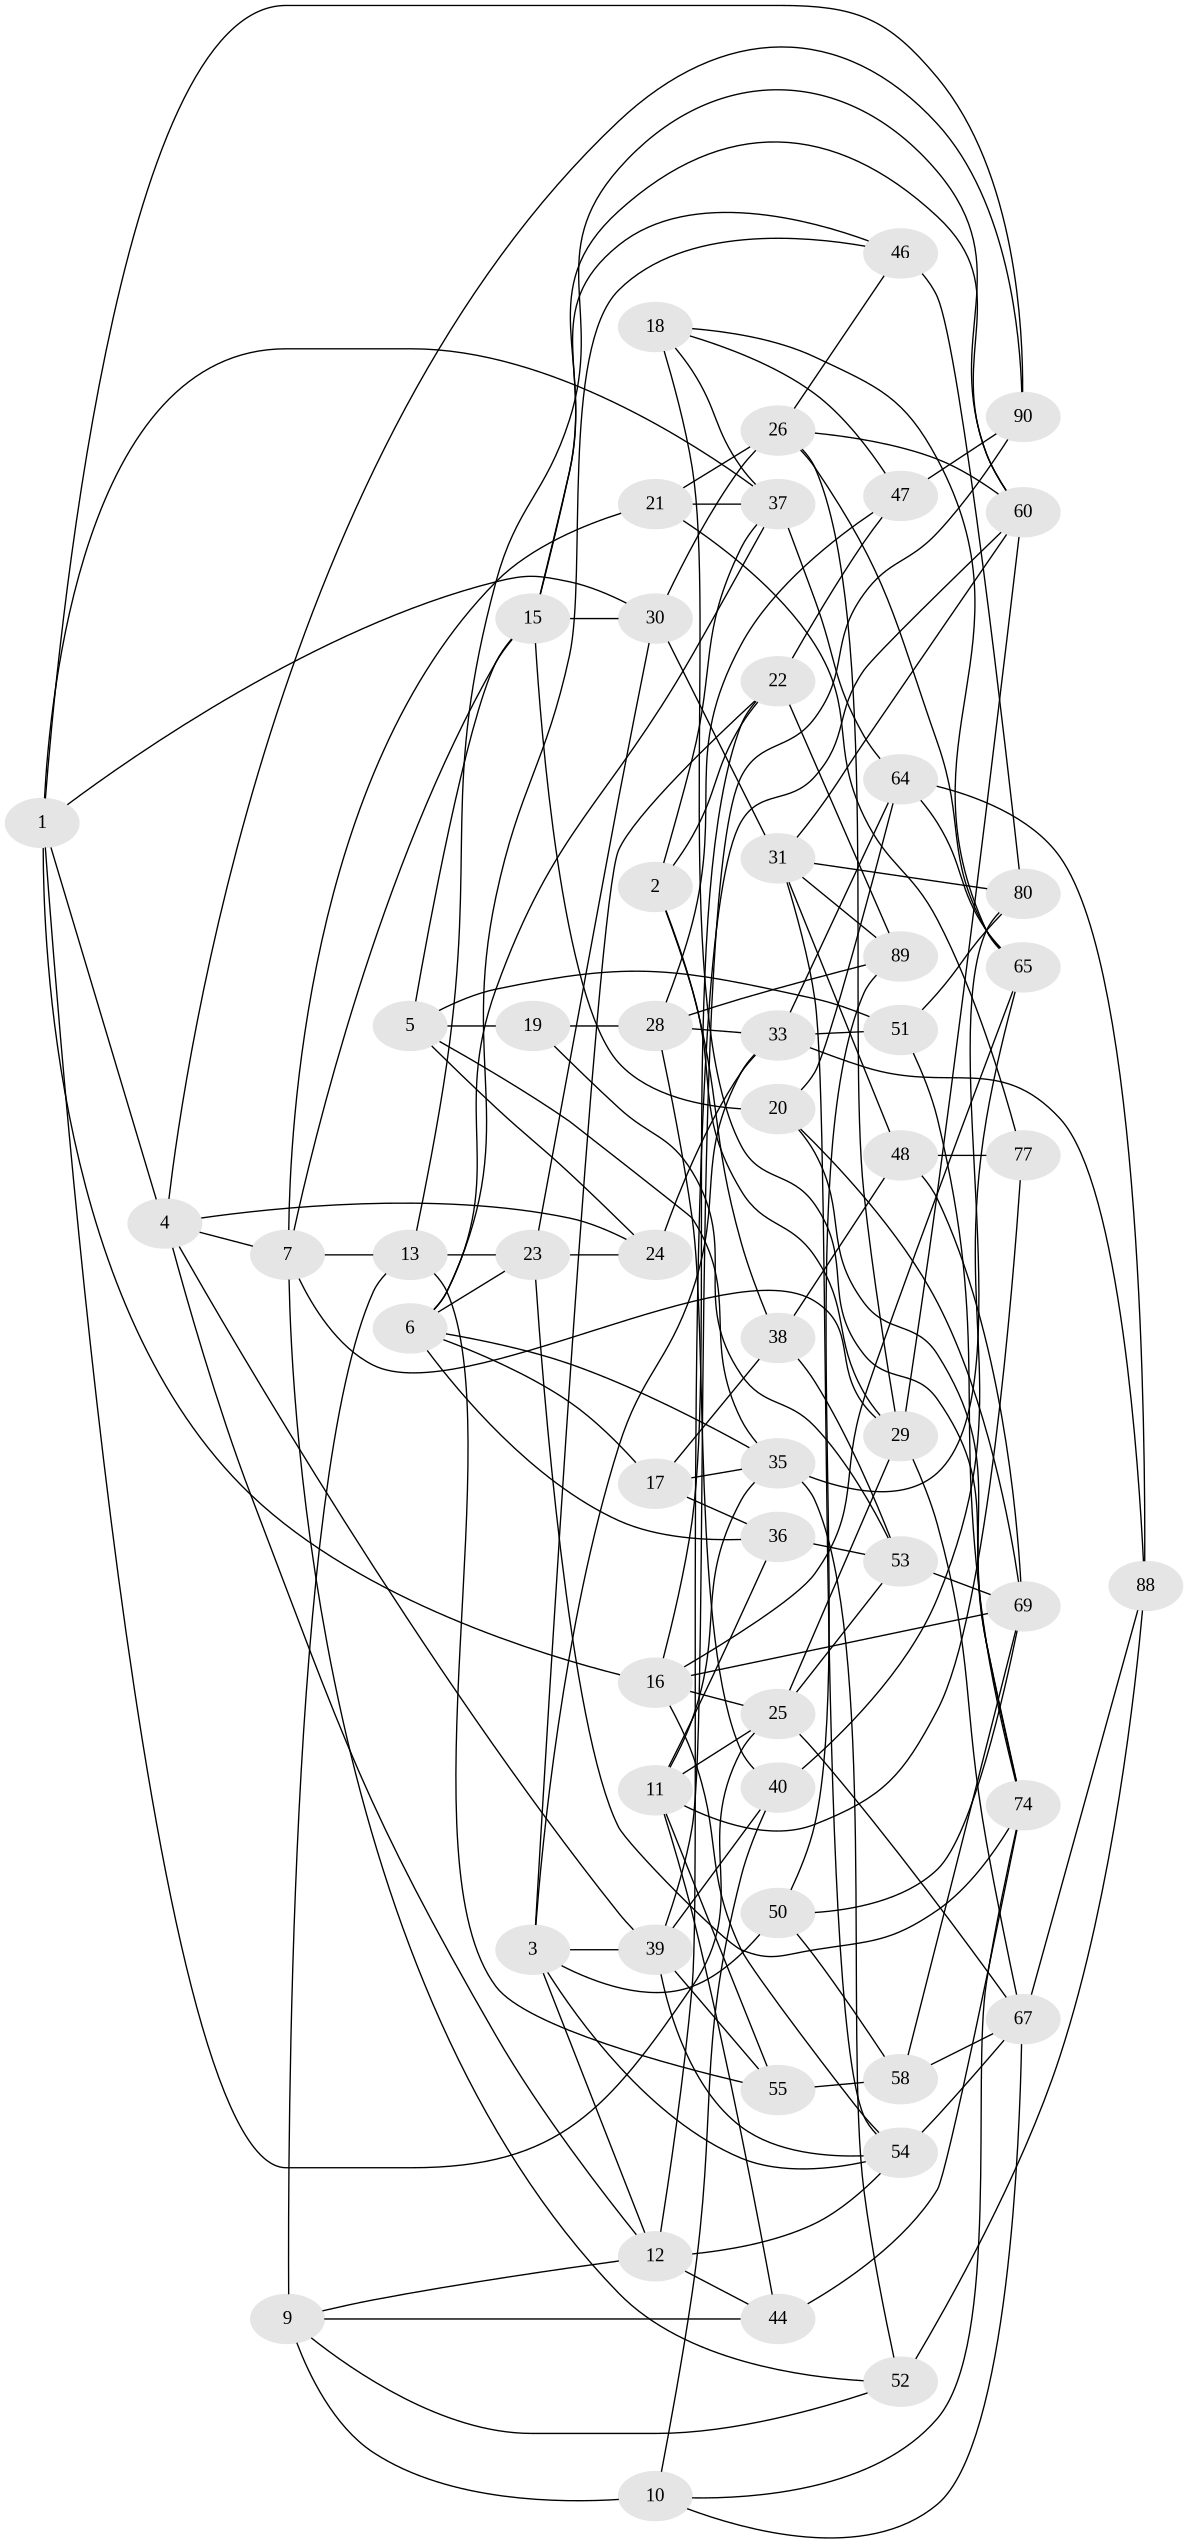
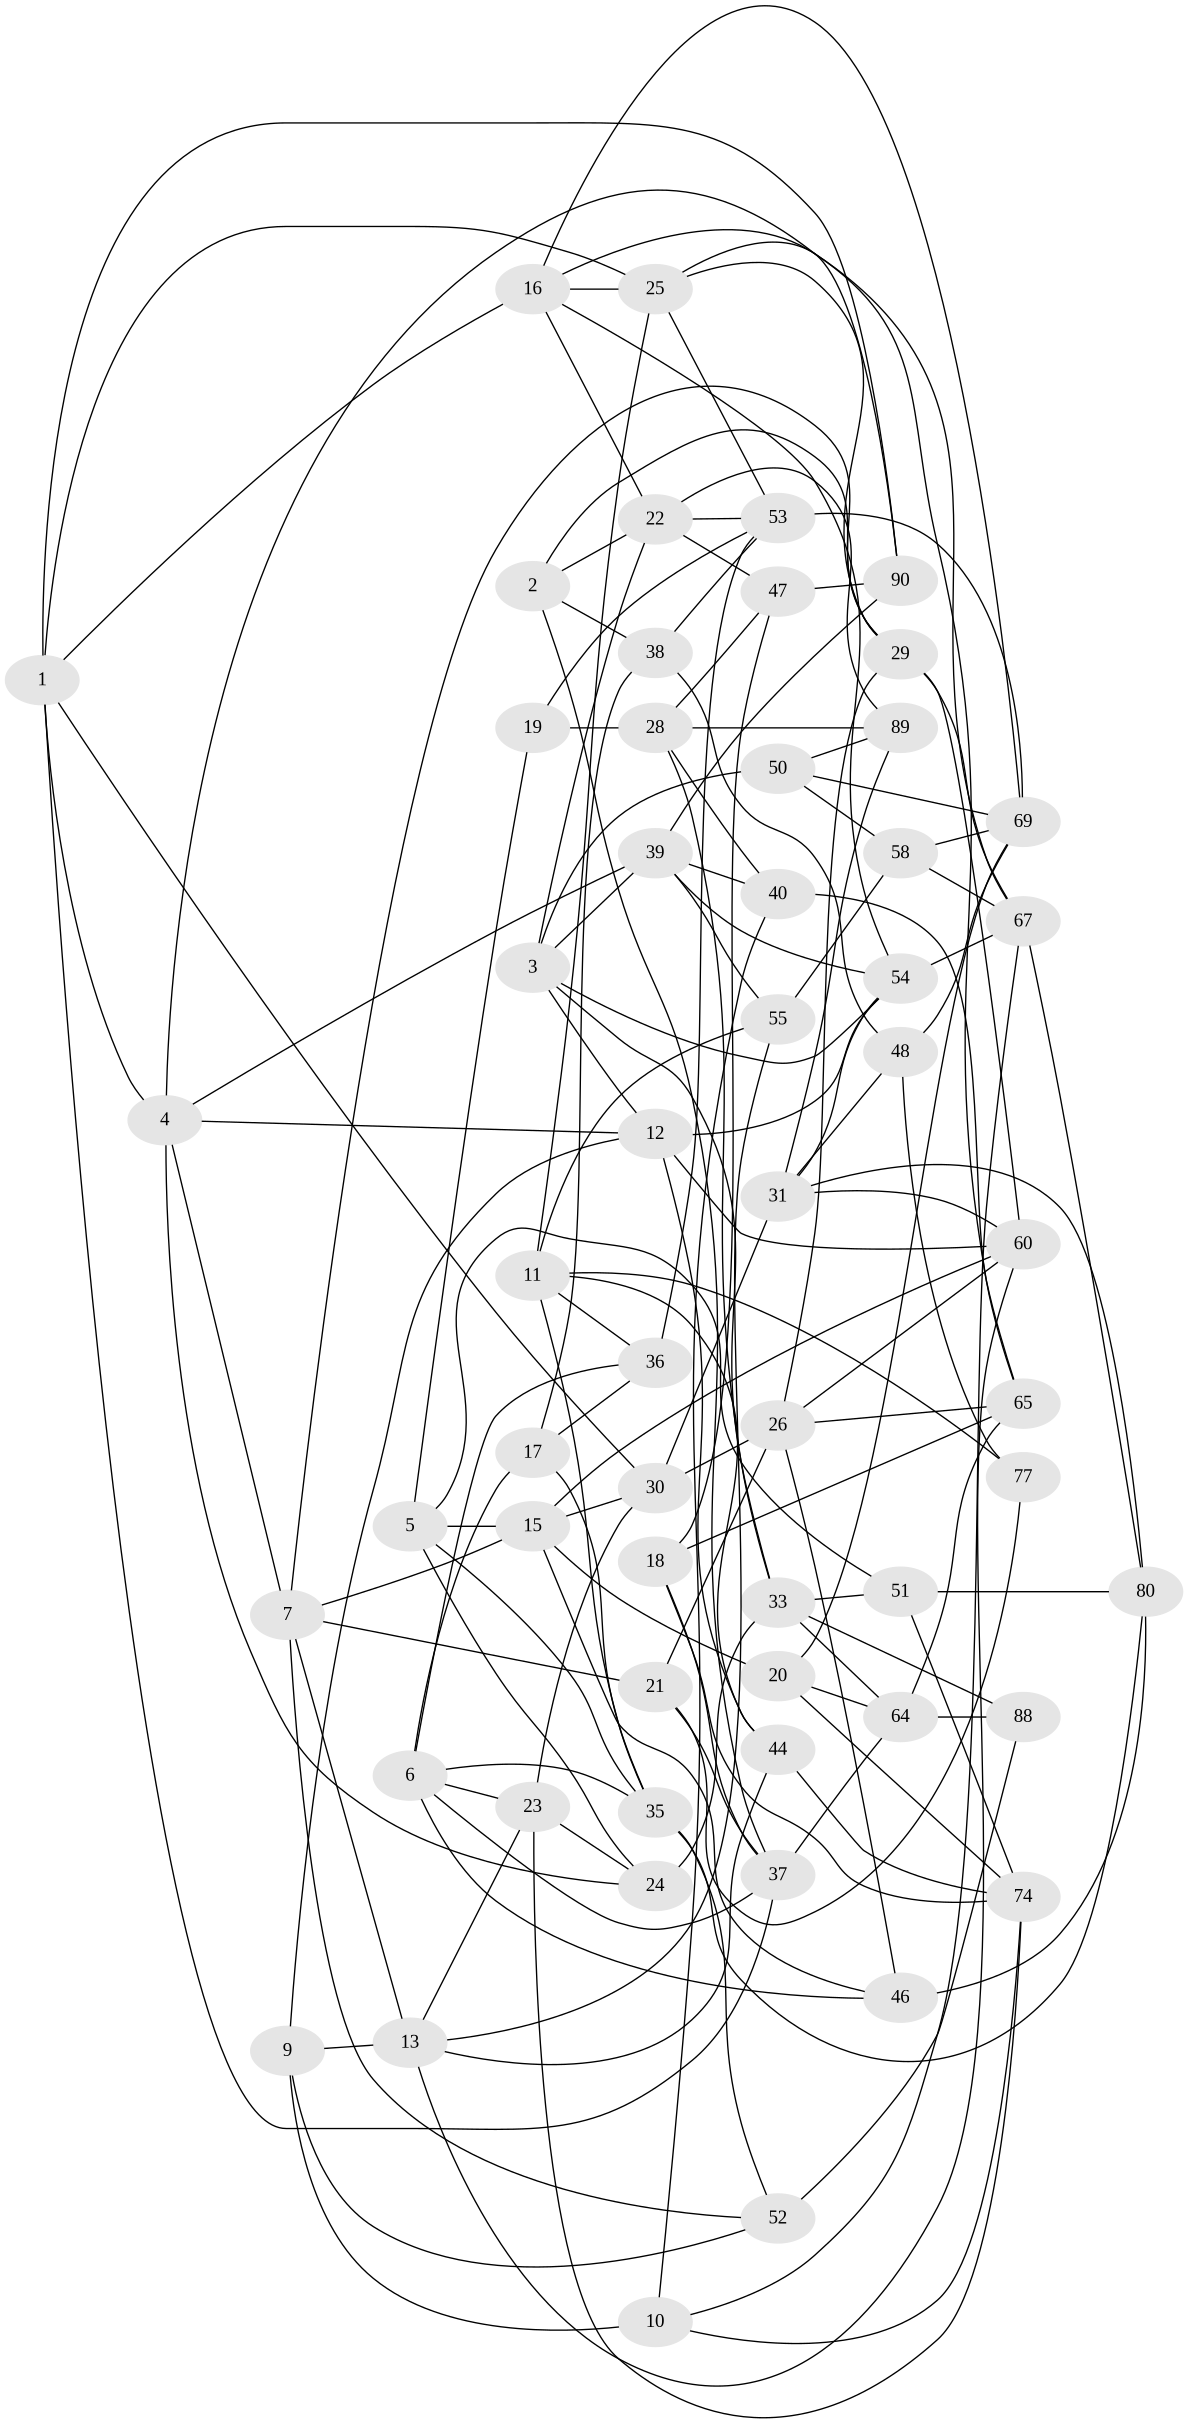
none -> (717, 519)
(1085, 1802) -> (1083, 1225)
(532, 2319) -> (694, 2018)
